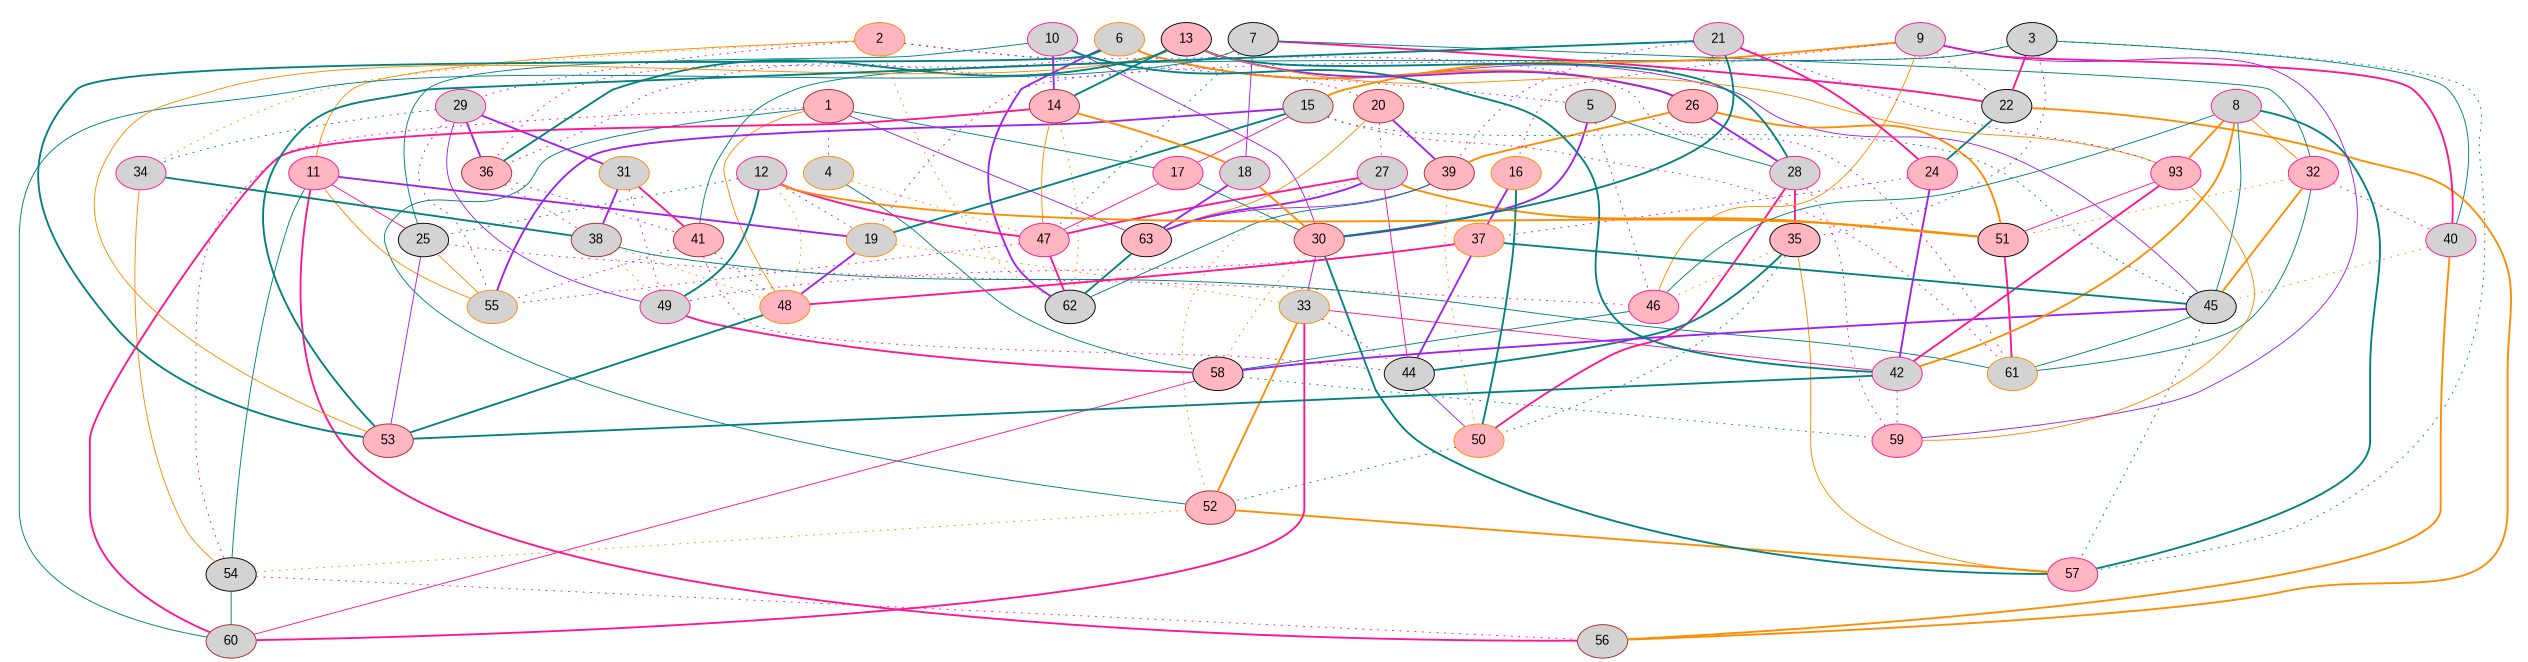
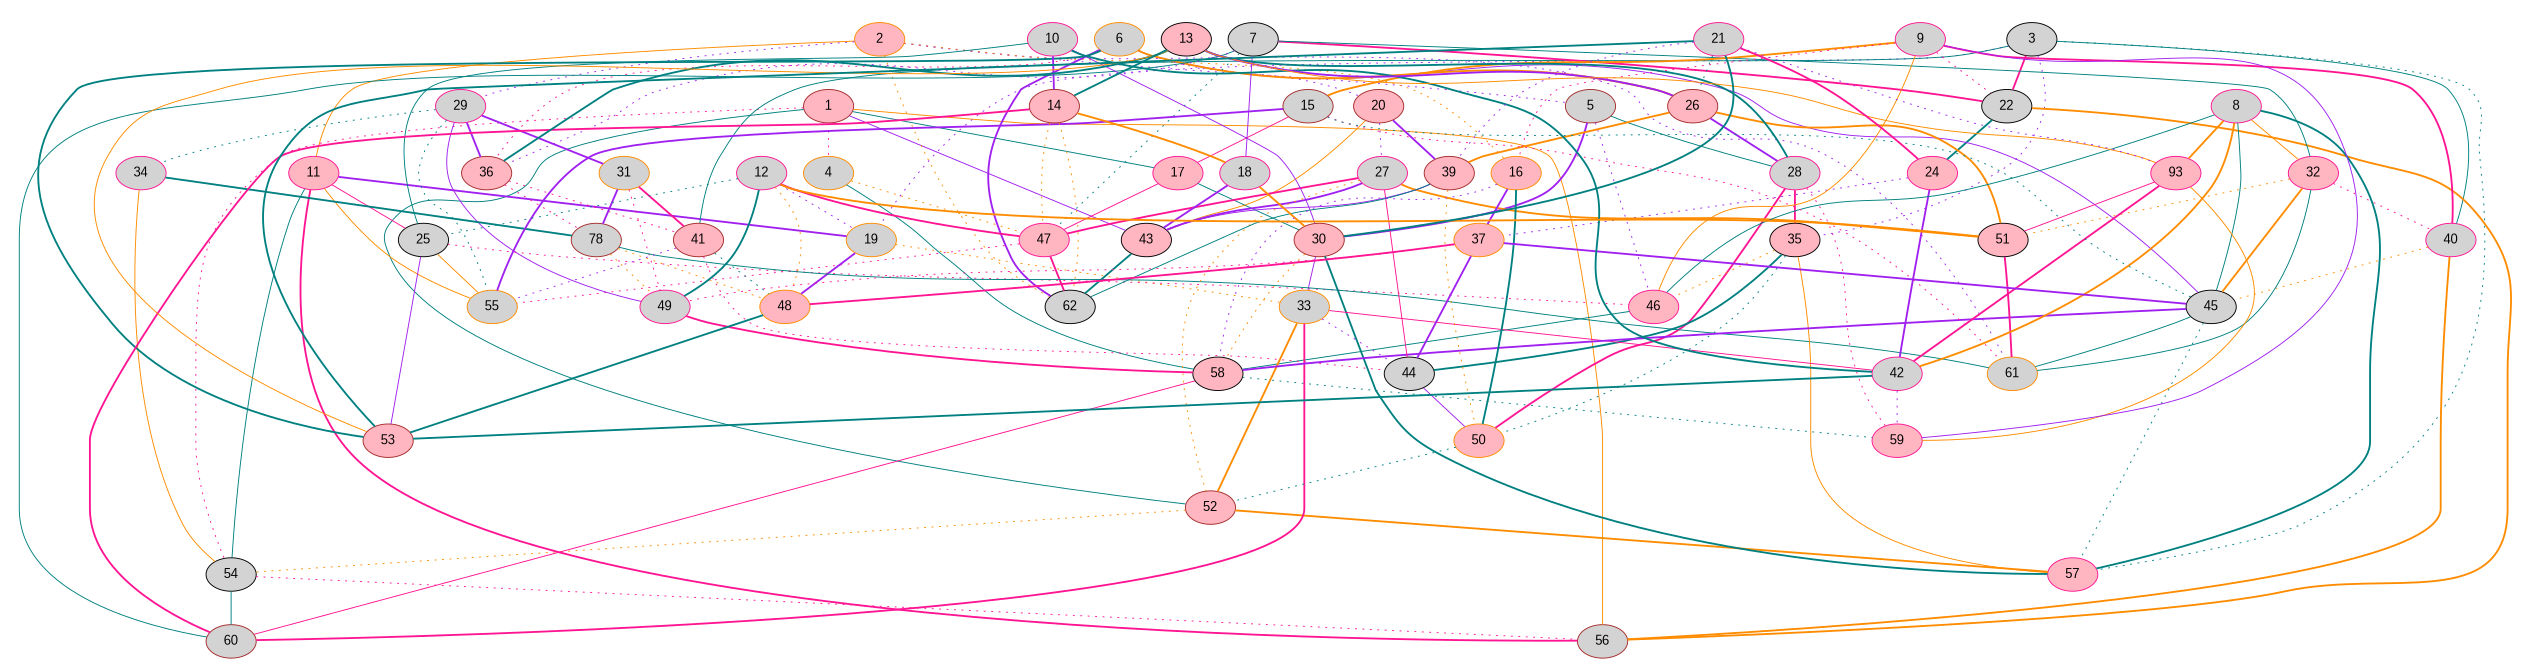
(499, 65) -> (1217, 64)
(1042, 173) -> (1042, 173)
(1090, 173) -> none
(728, 189) -> (1323, 128)
(437, 206) -> (437, 206)
none -> (1275, 232)
(596, 240) -> (596, 240)
(1146, 240) -> (1146, 240)
(1828, 272) -> (1828, 272)
